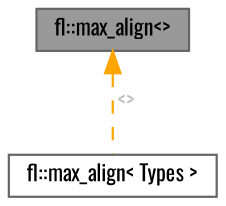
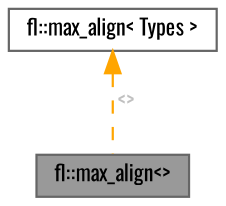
(113, 114) -> (113, 114)
